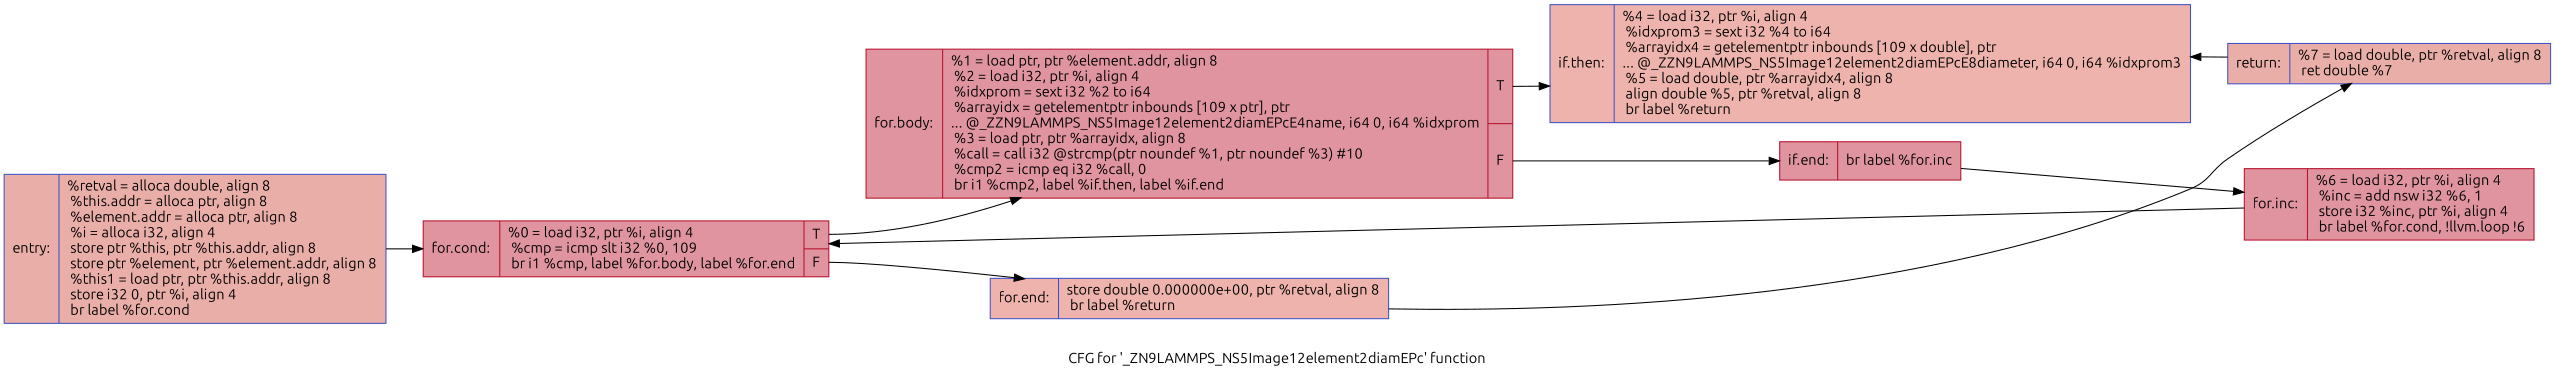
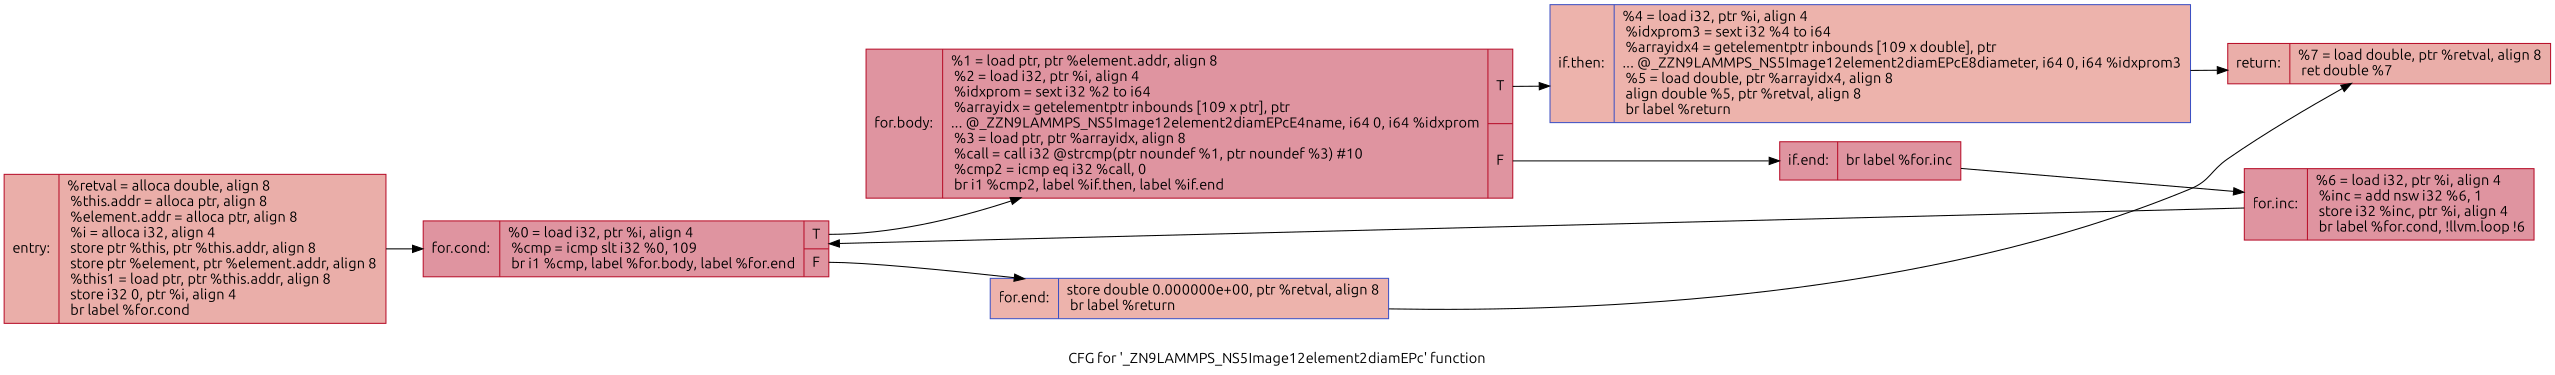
(2214, 57) -> (2204, 70)
(2389, 64) -> (2389, 64)
(195, 249) -> (195, 249)
